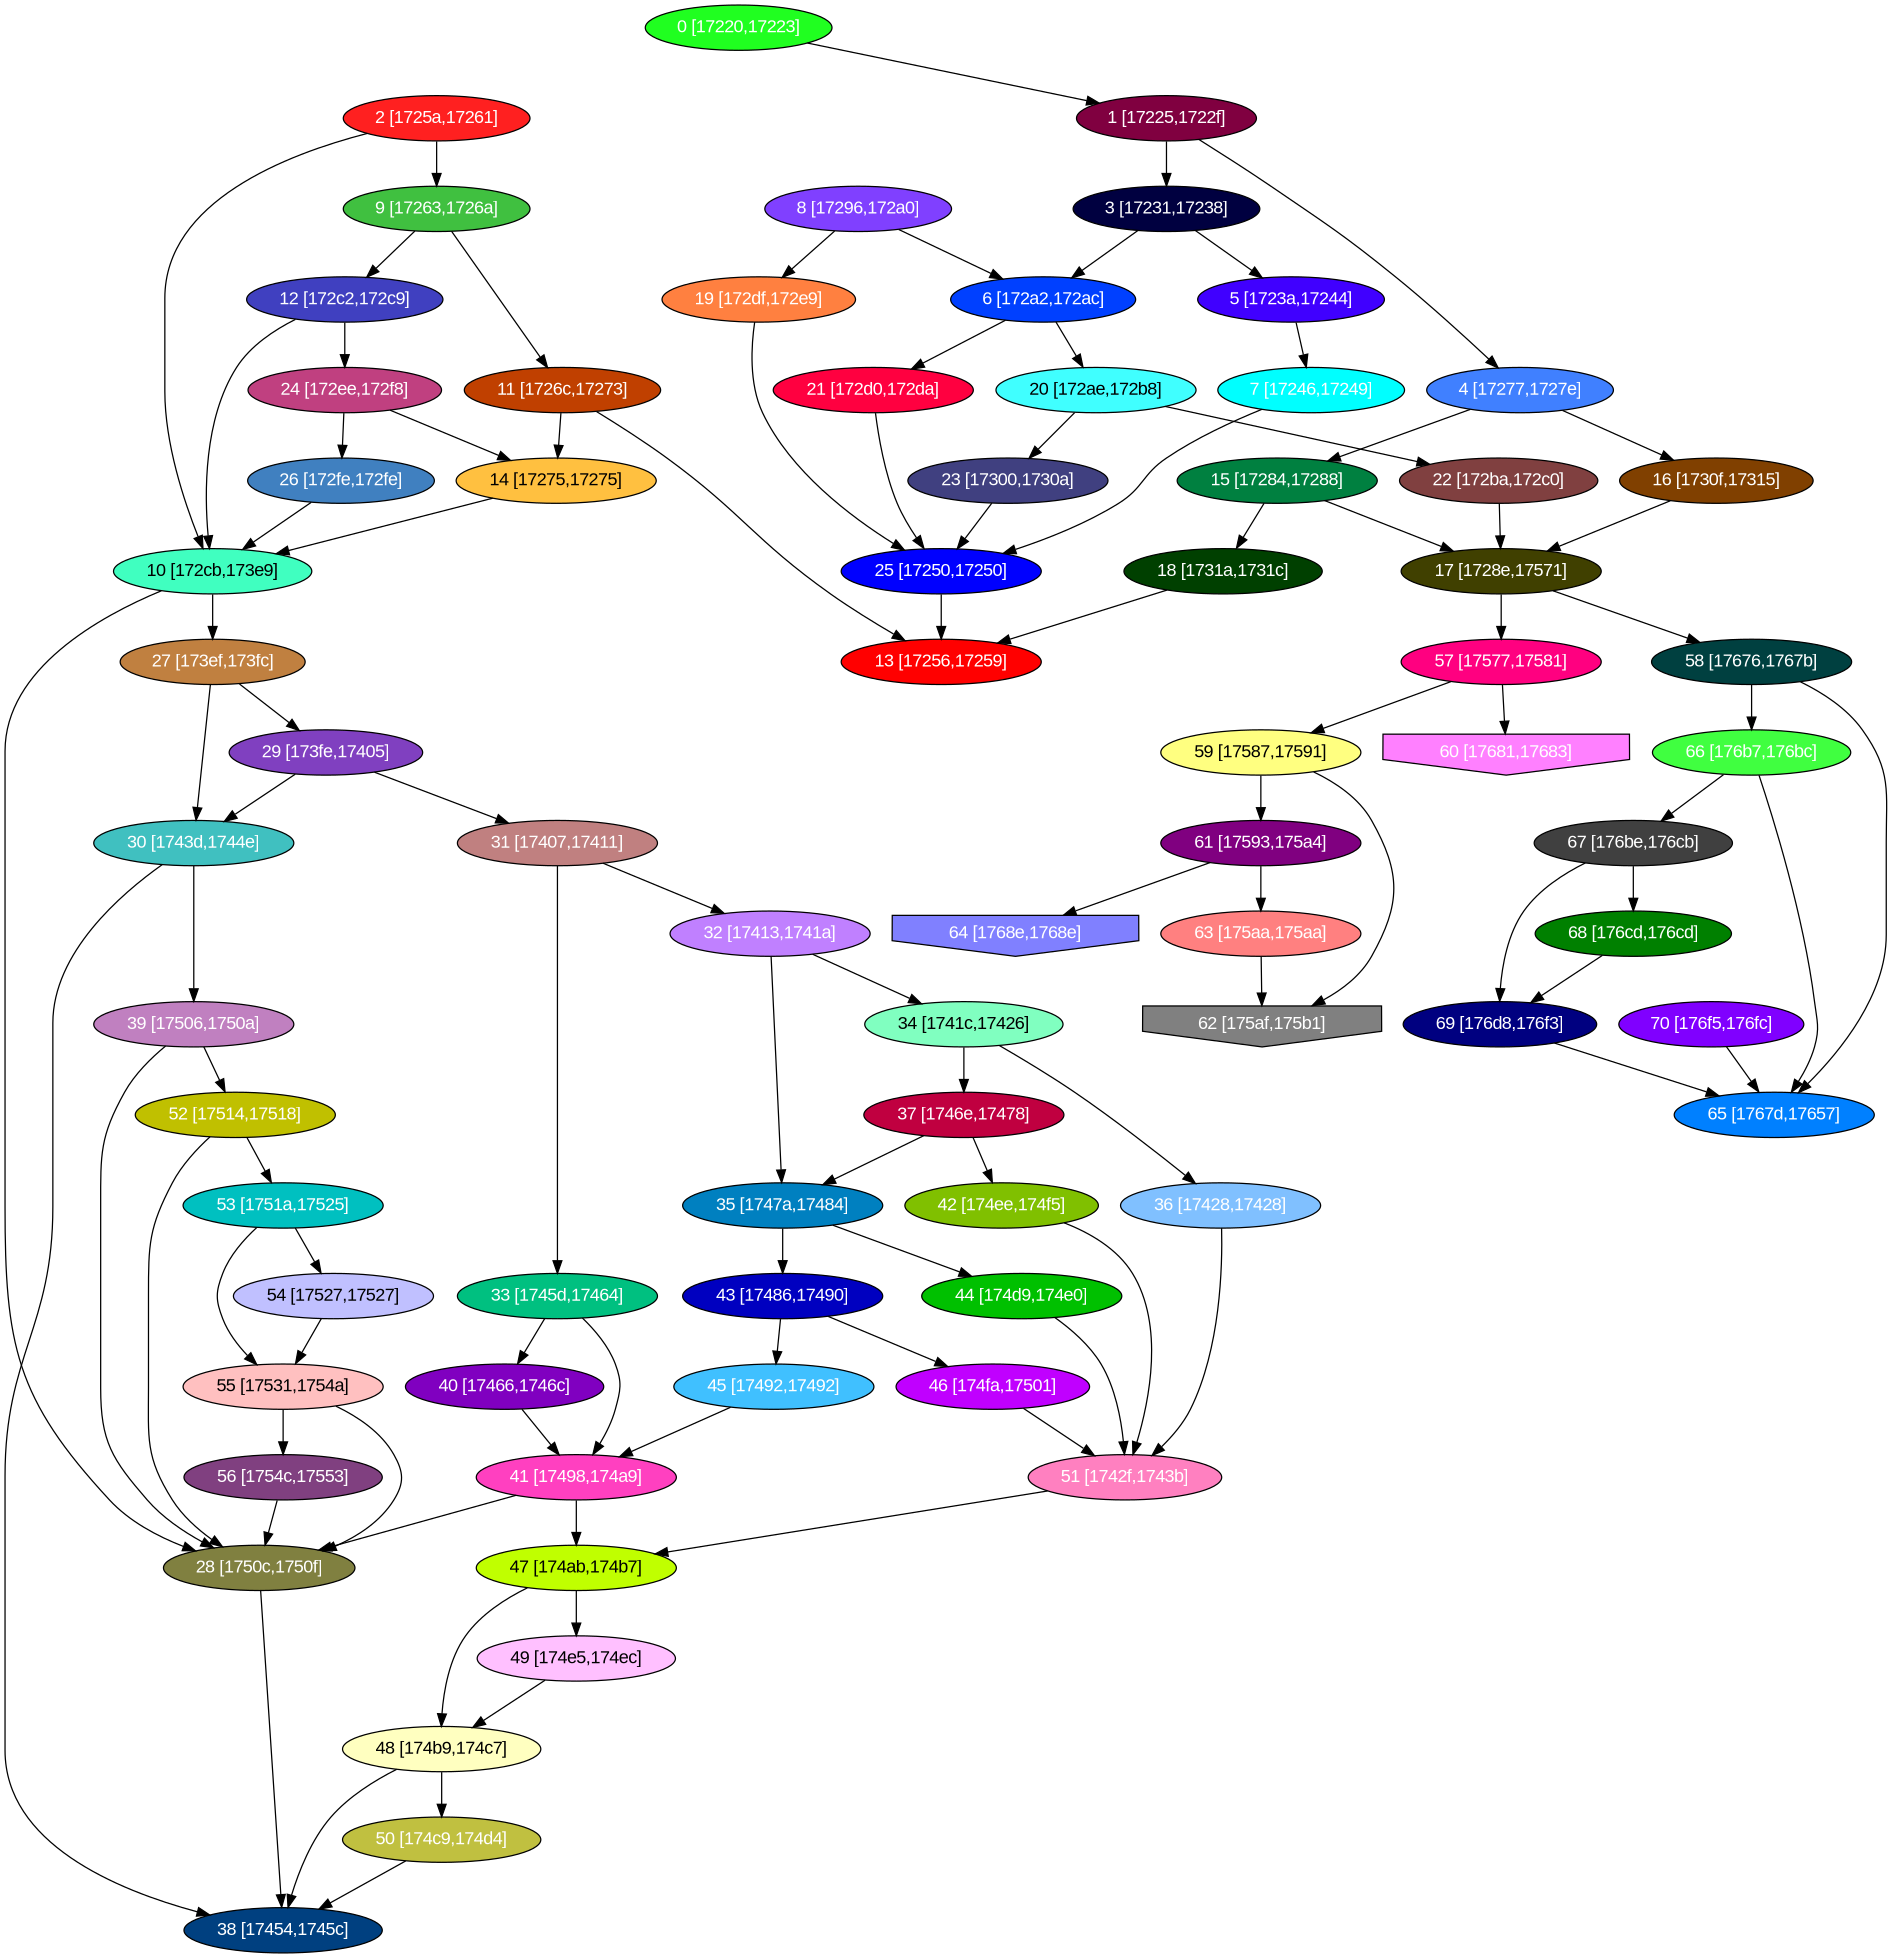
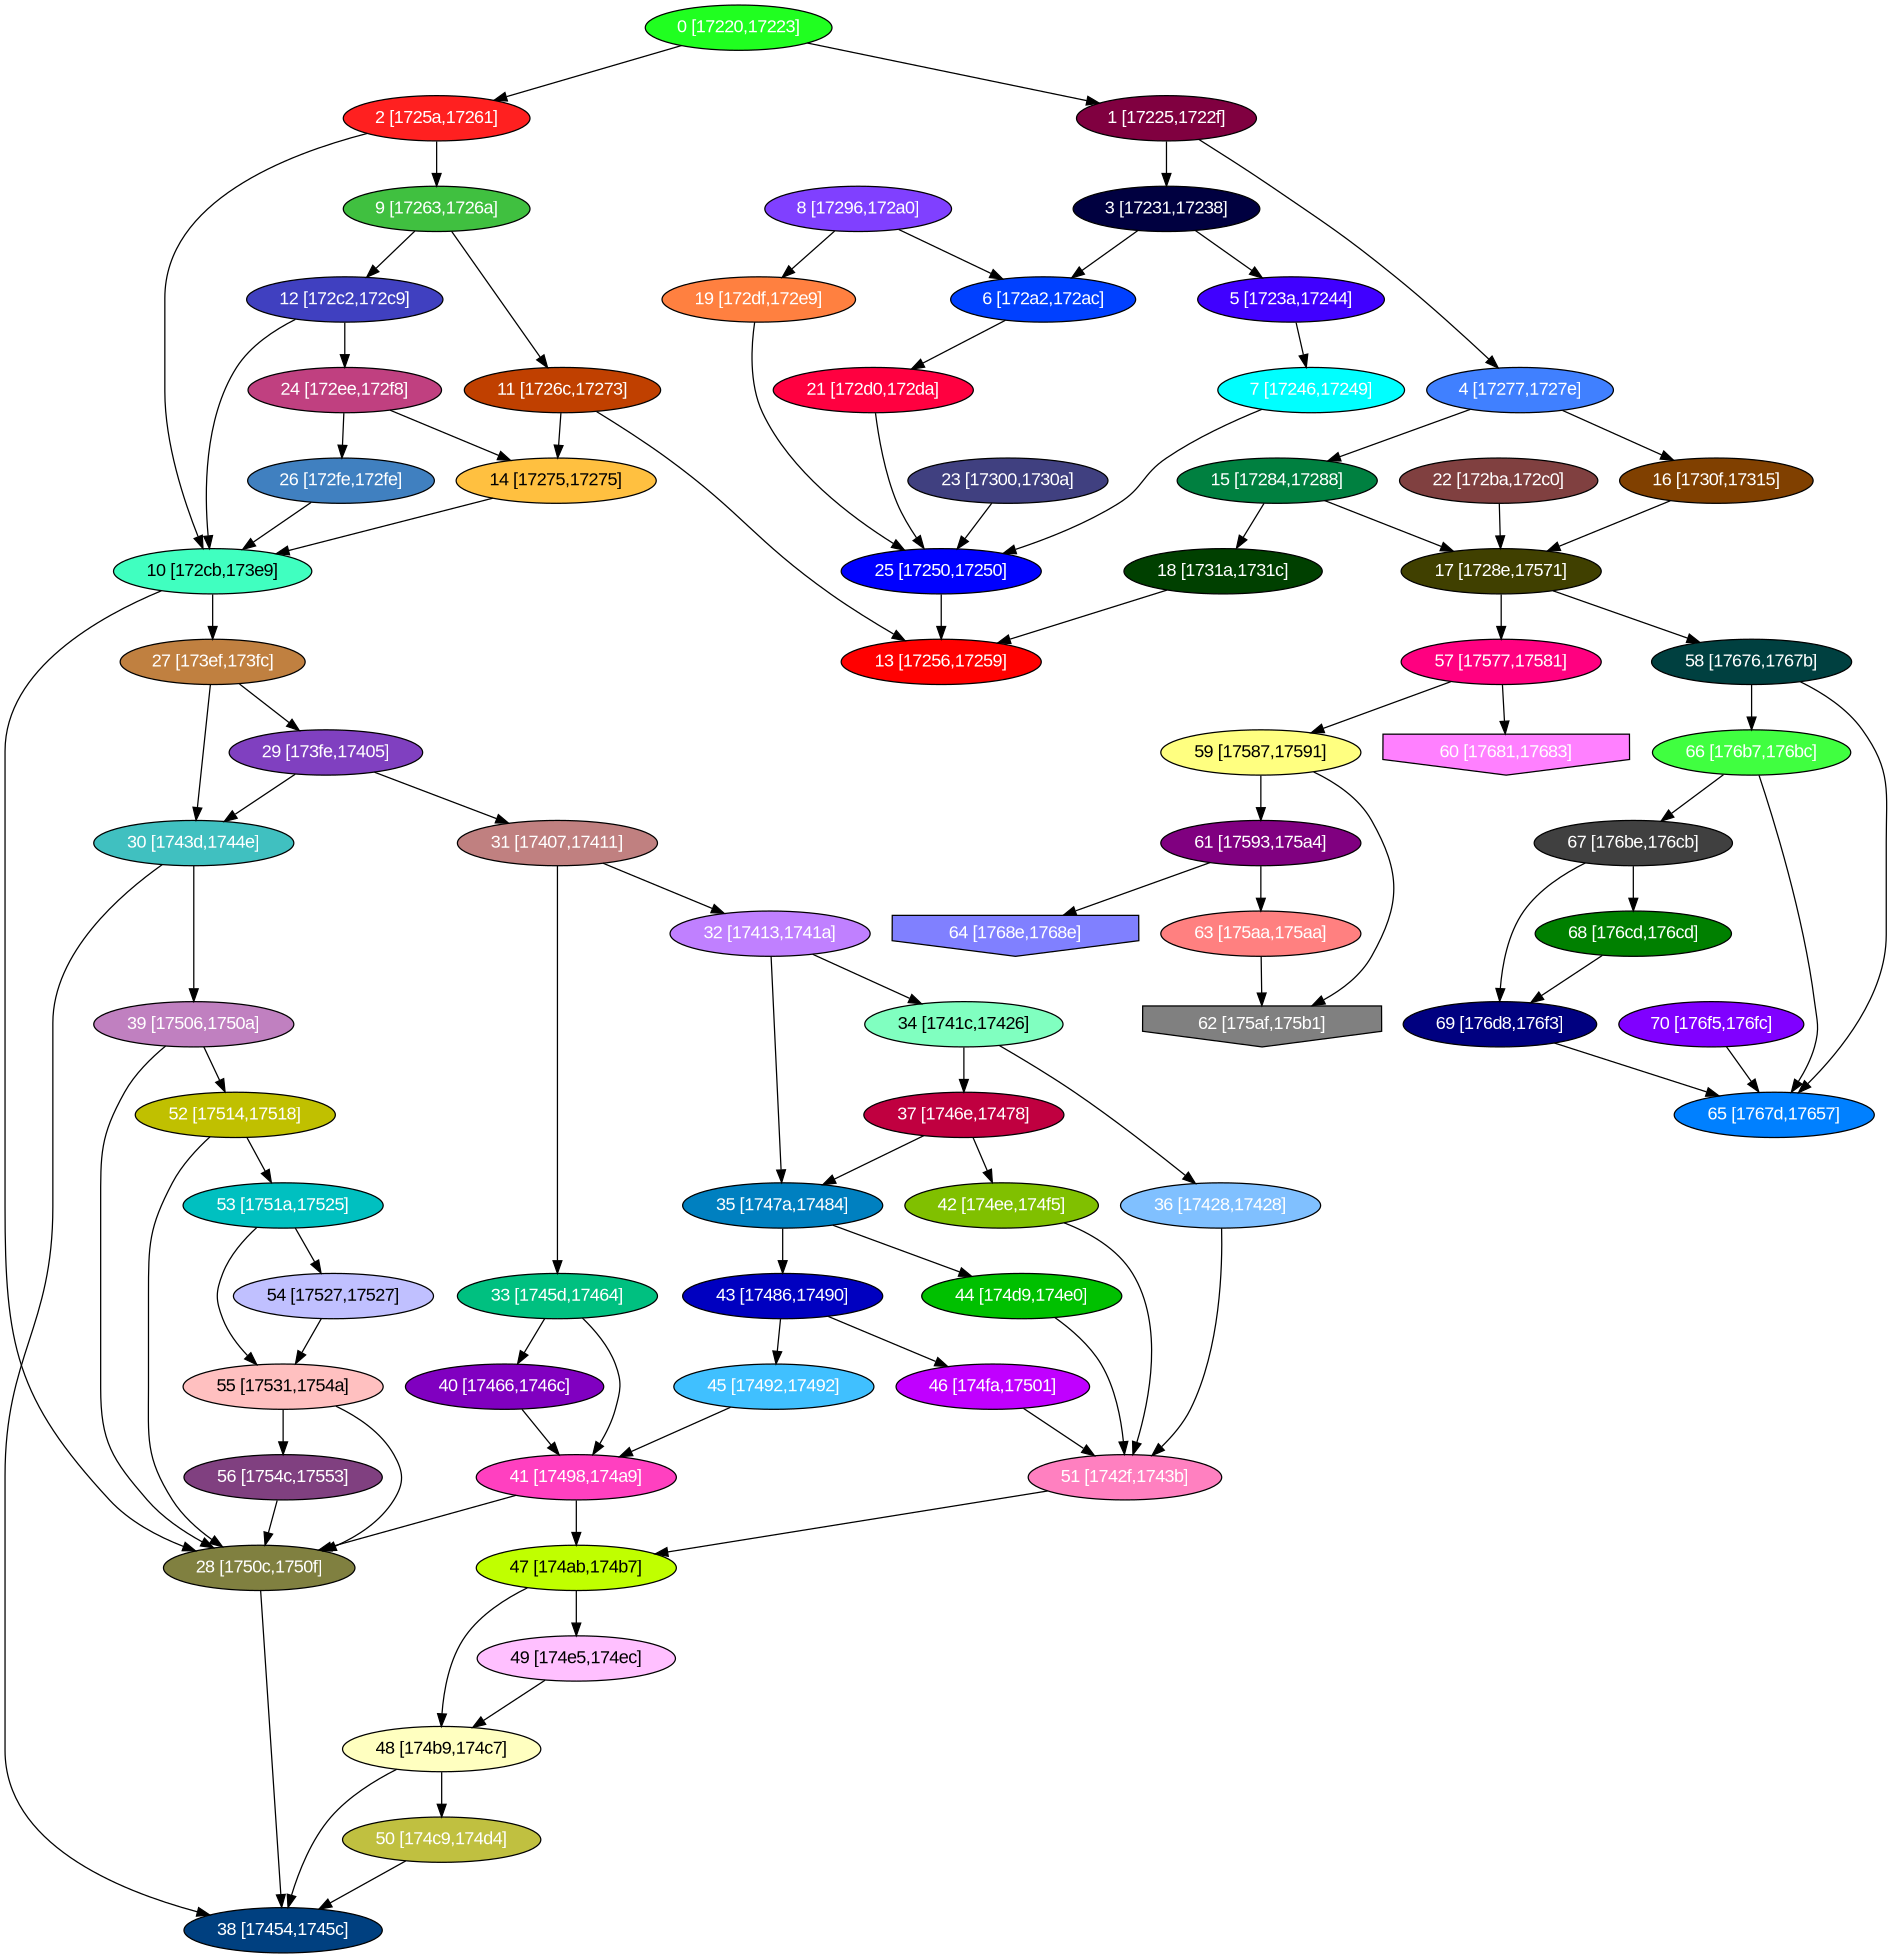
none -> (594, 71)
(1096, 390) -> none
